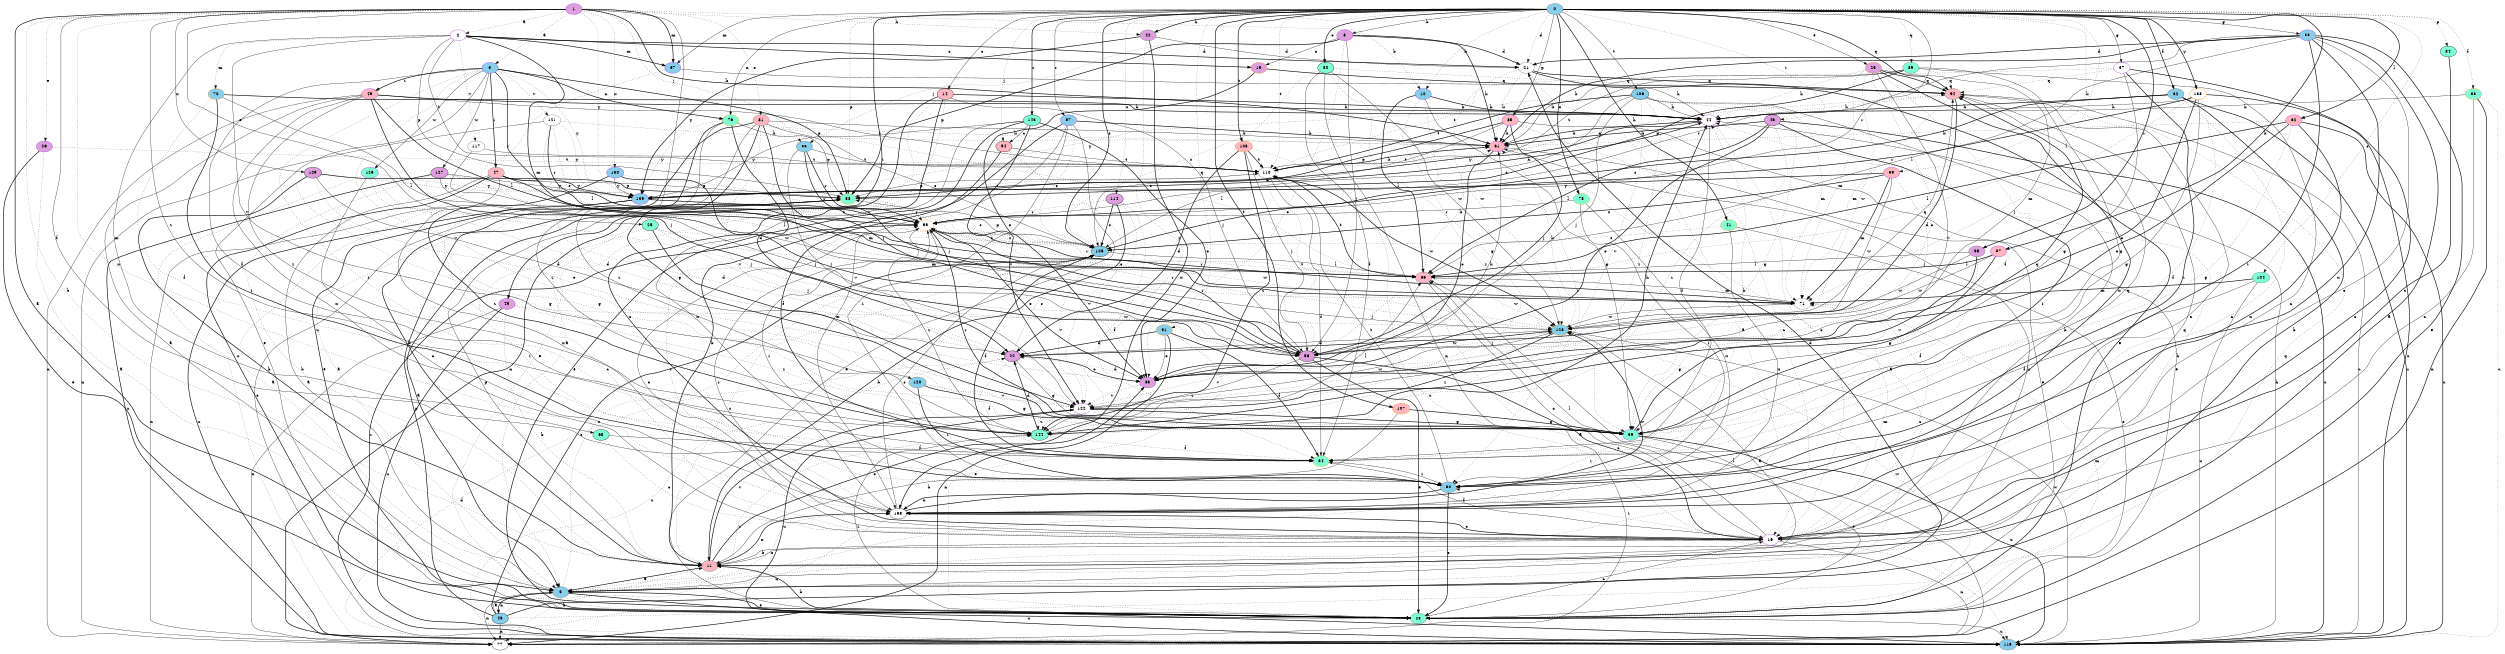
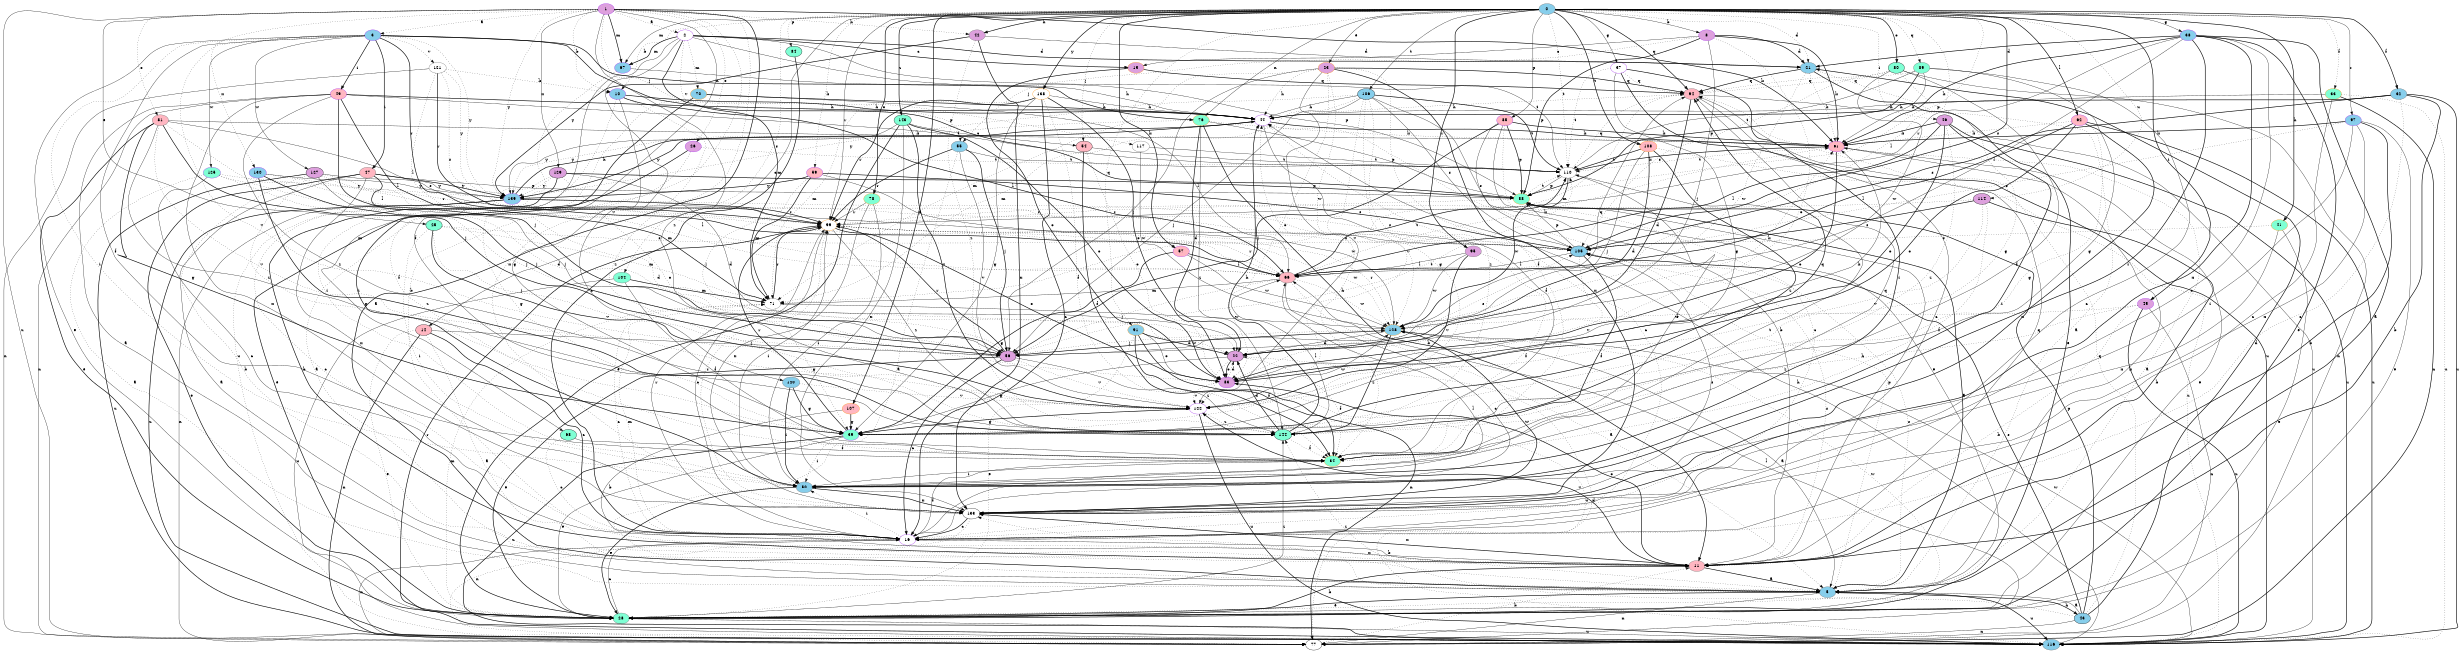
(1526, 68) -> (1808, 68)
(1344, 105) -> none
(1000, 140) -> (526, 81)
